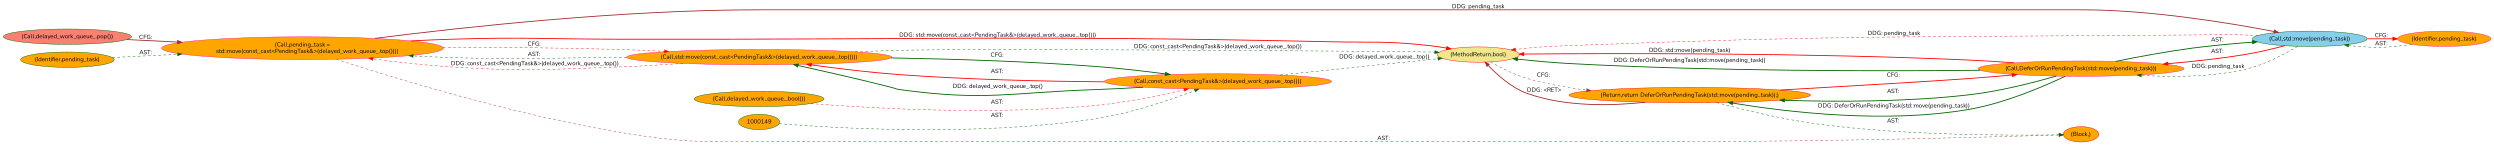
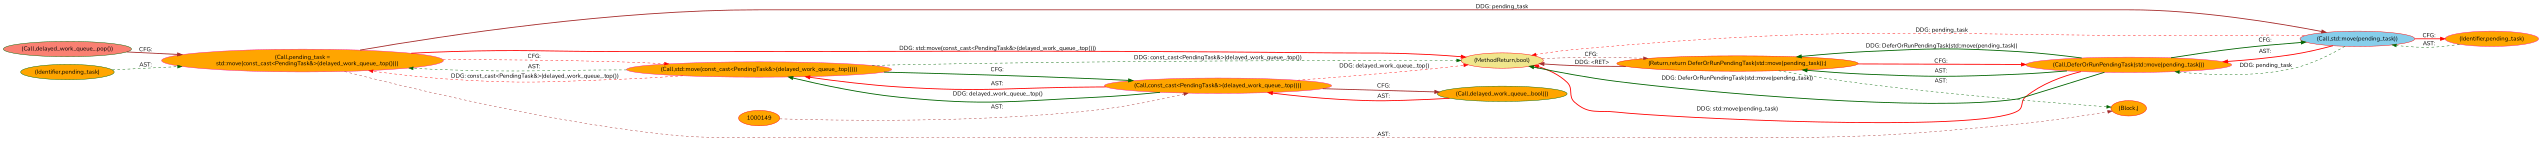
(2310, 39) -> (2357, 39)
(2218, 40) -> (2266, 40)
(1359, 67) -> (1381, 74)
none -> (1379, 90)
(998, 110) -> (1361, 100)
(759, 122) -> (759, 118)
(989, 128) -> (983, 118)
